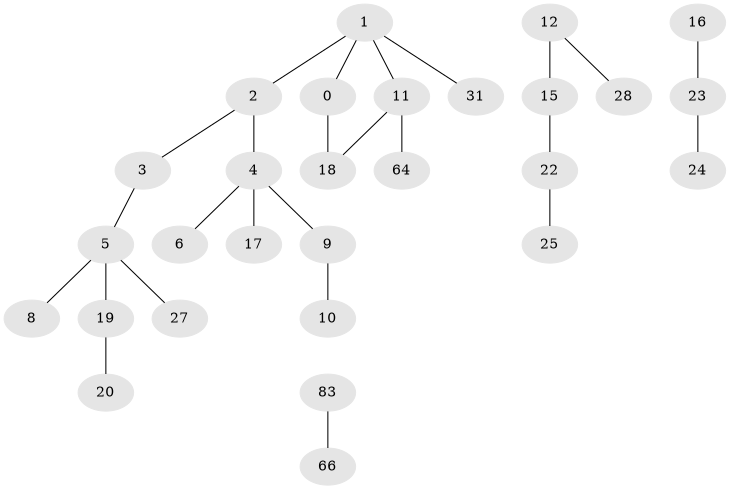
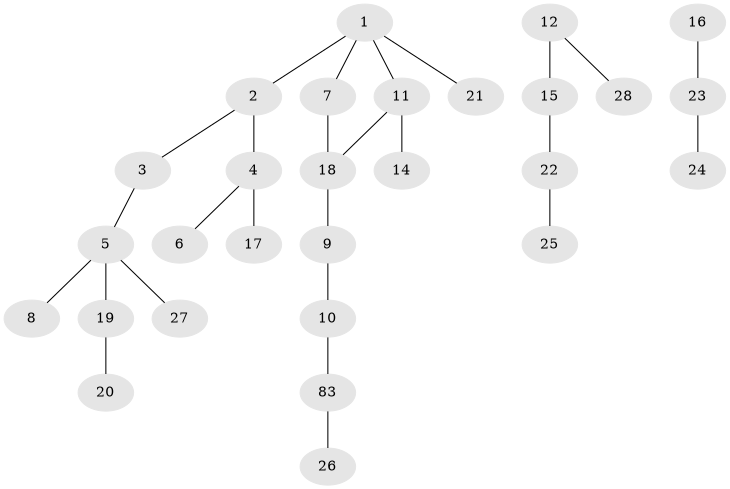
(328, 97) -> (328, 97)
(476, 97) -> (476, 97)
(402, 171) -> (402, 171)
(291, 208) -> (328, 208)
none -> (328, 356)
(328, 467) -> (328, 467)
